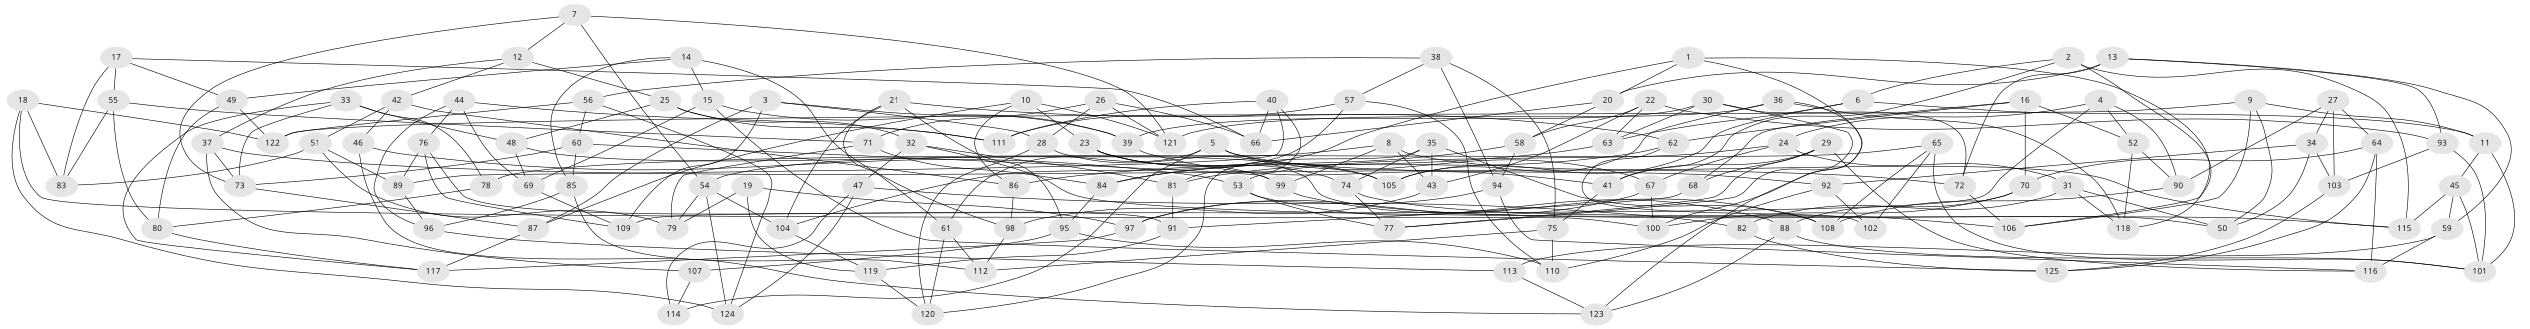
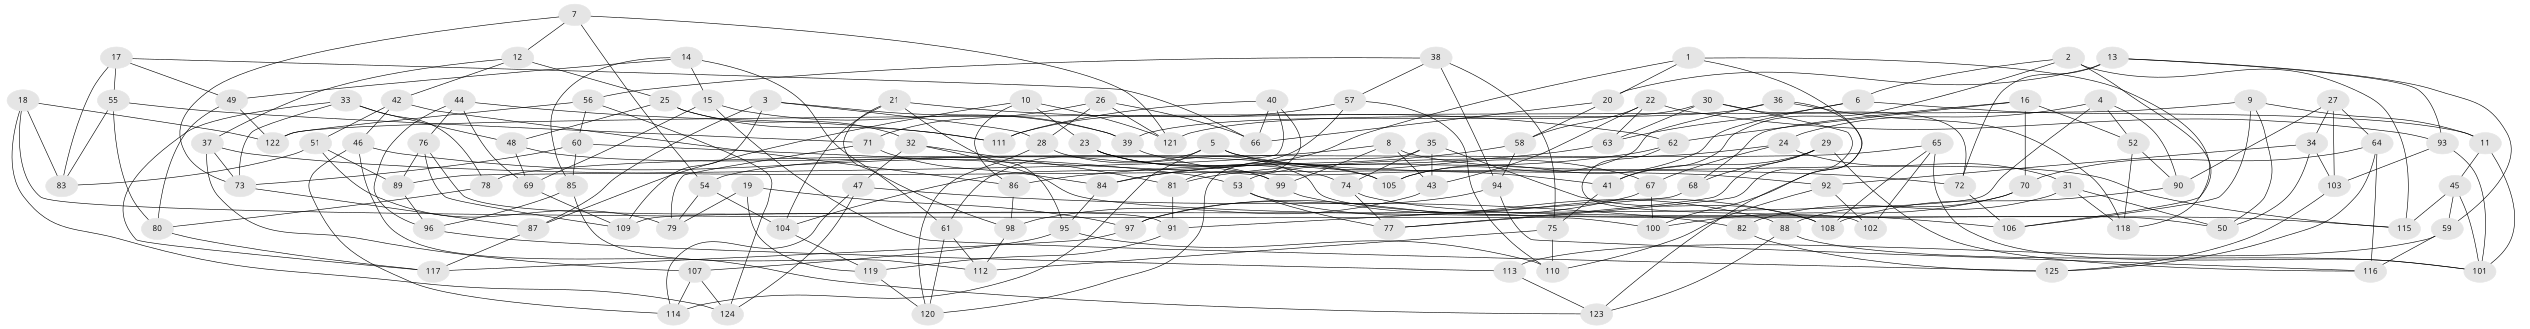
(714, 237) -> (711, 293)
none -> (434, 289)
